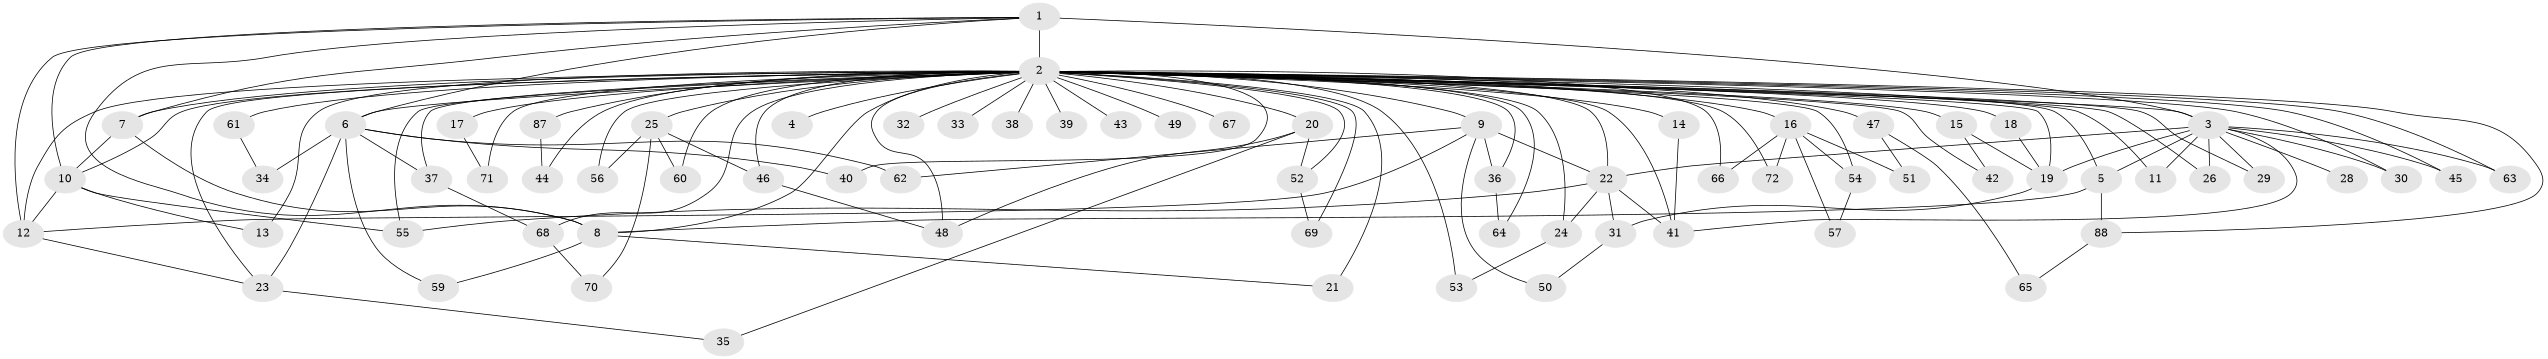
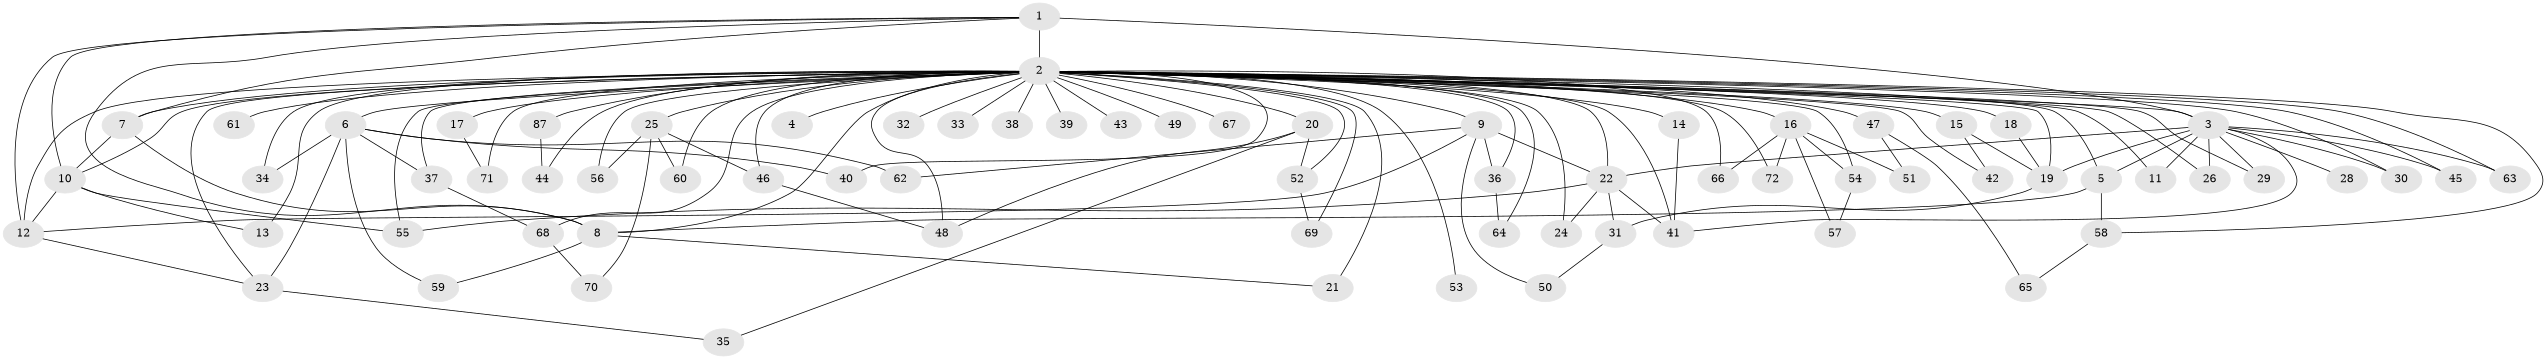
(688, 51) -> none
(248, 152) -> (623, 76)
(2101, 234) -> (2101, 234)
(1509, 261) -> none
